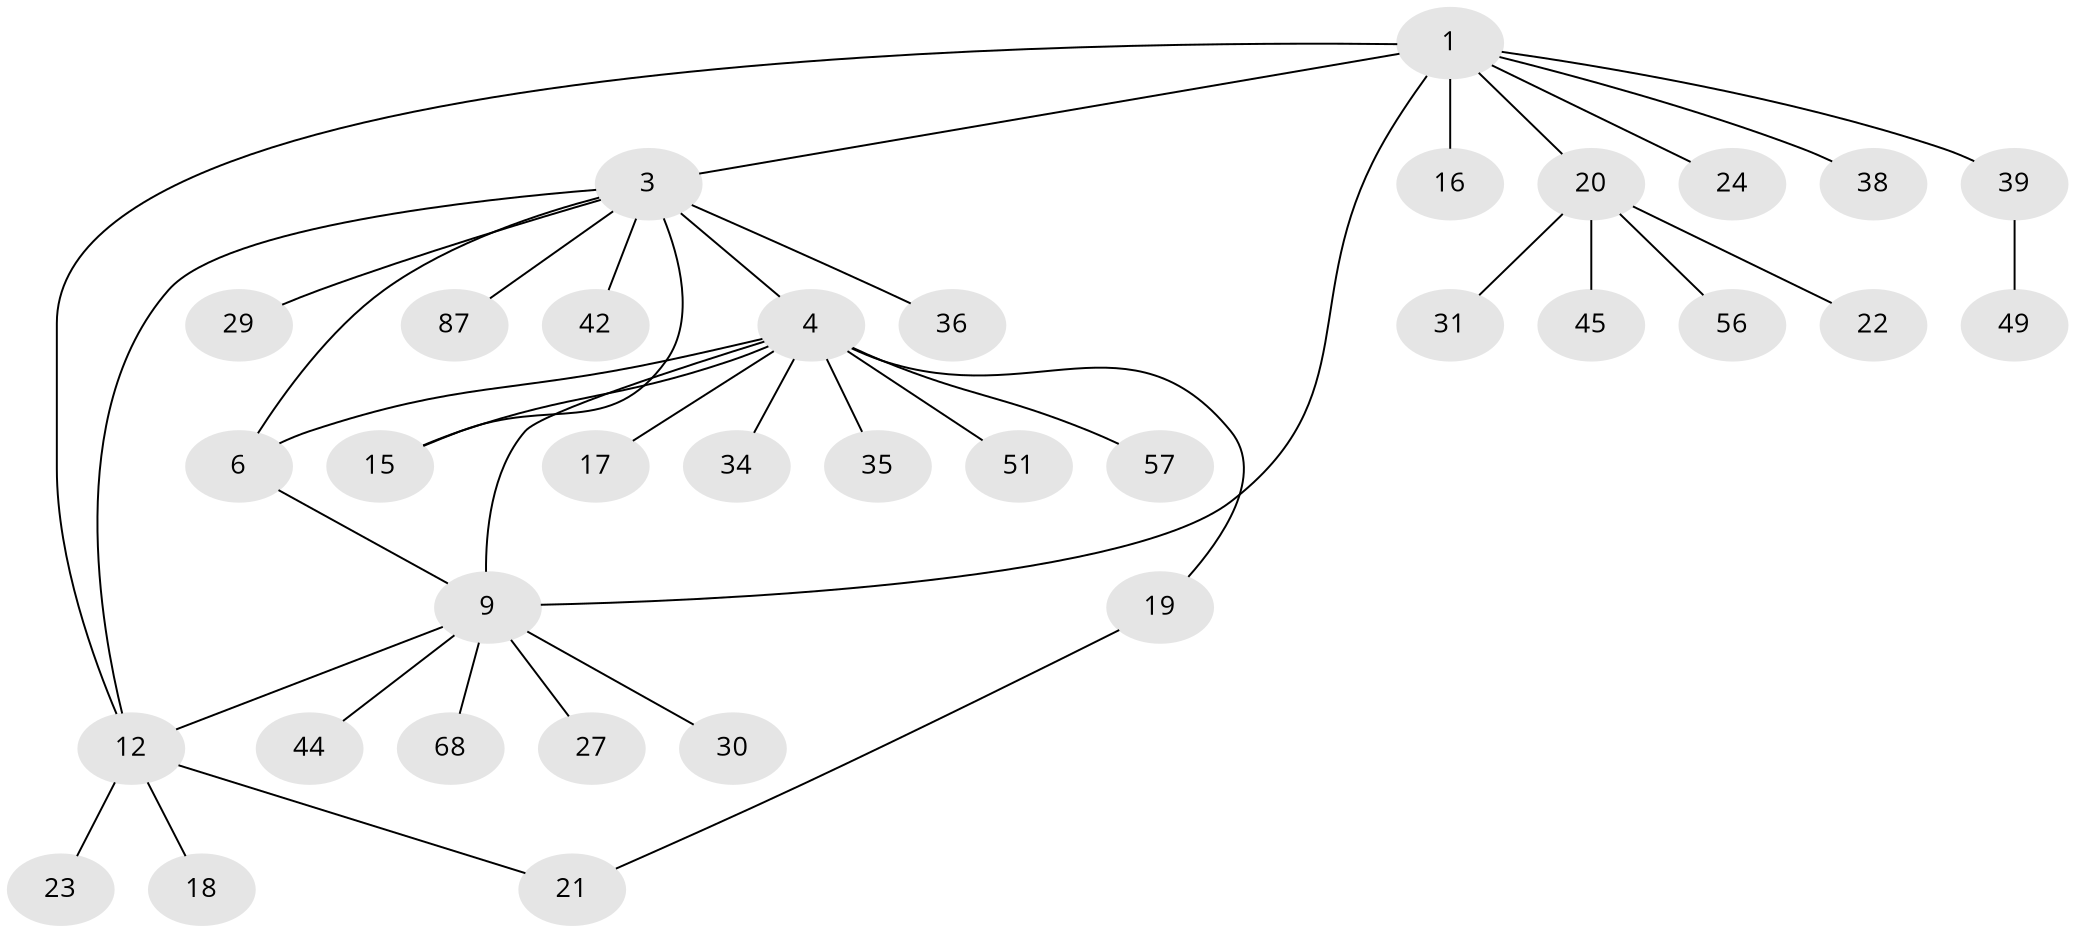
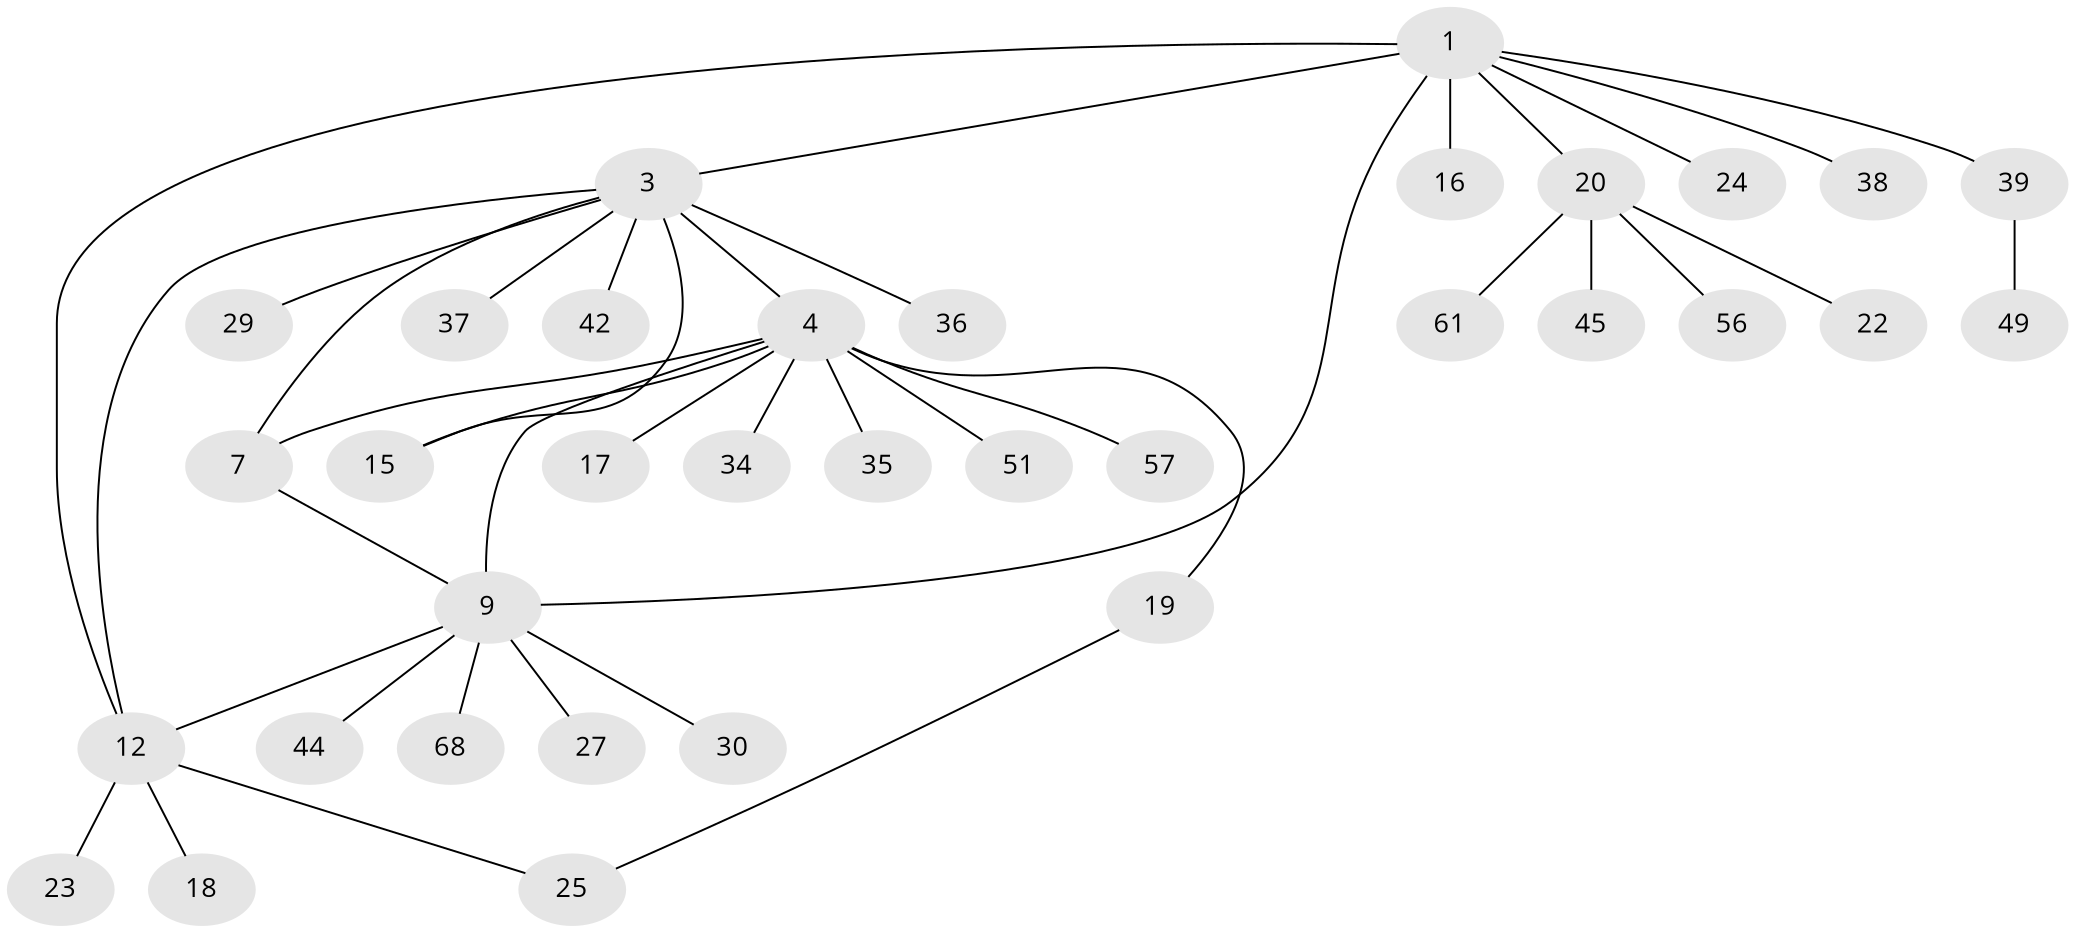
(455, 325) -> (455, 325)
(1450, 325) -> (1450, 325)
(239, 466) -> (239, 466)
(572, 890) -> (572, 890)
